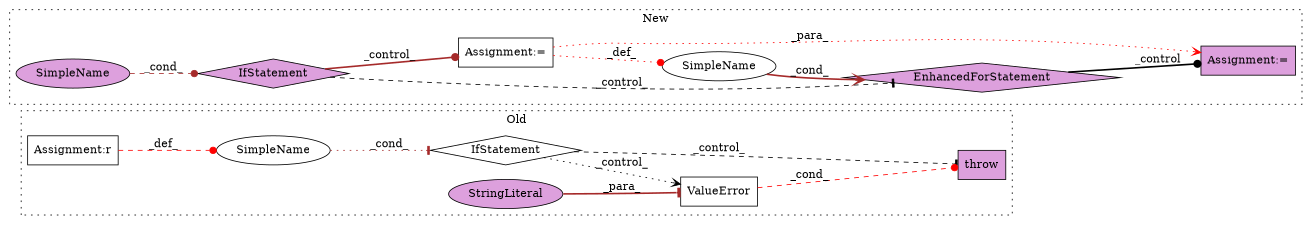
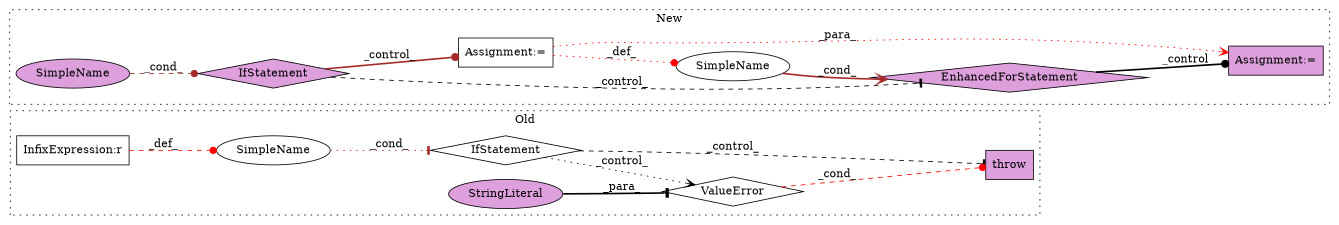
(73, 150) -> (73, 150)
(719, 192) -> (733, 192)
(620, 194) -> (614, 194)
